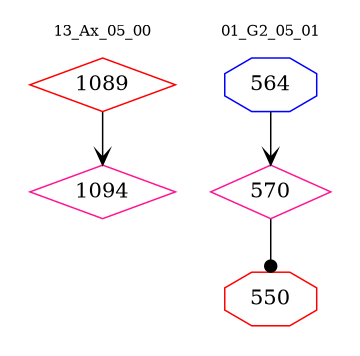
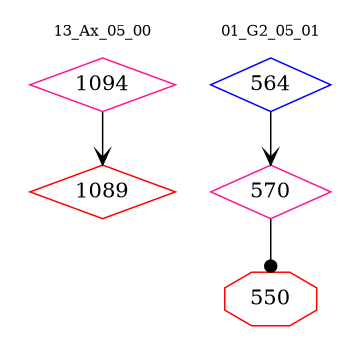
(271, 85) -> (271, 85)
(103, 131) -> (103, 131)
